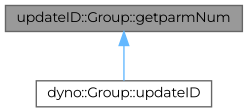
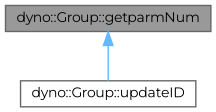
(124, 18) -> (108, 18)
